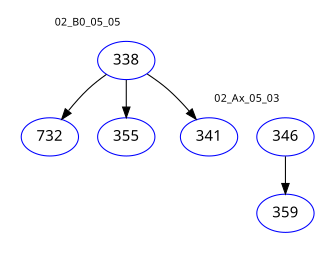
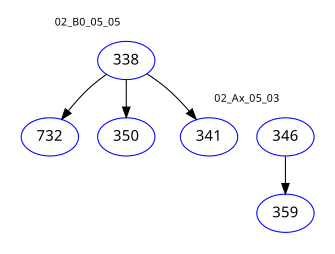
(126, 137) -> (126, 137)
